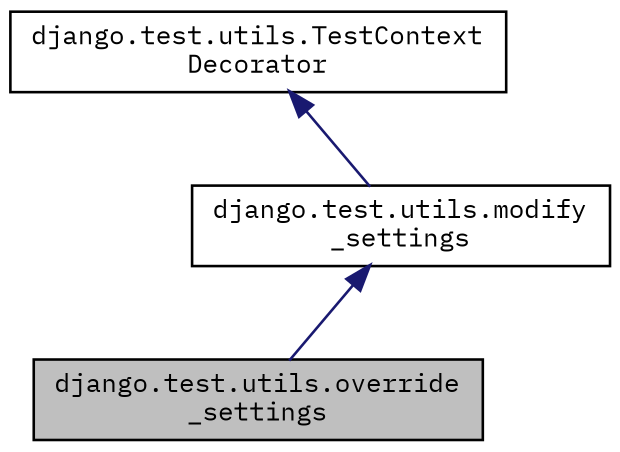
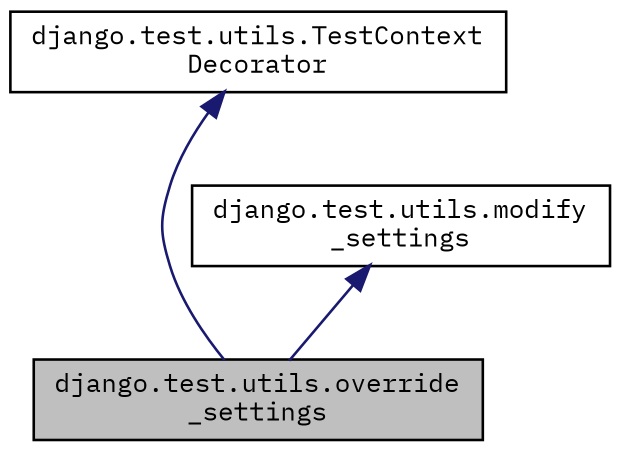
(338, 149) -> (163, 239)
